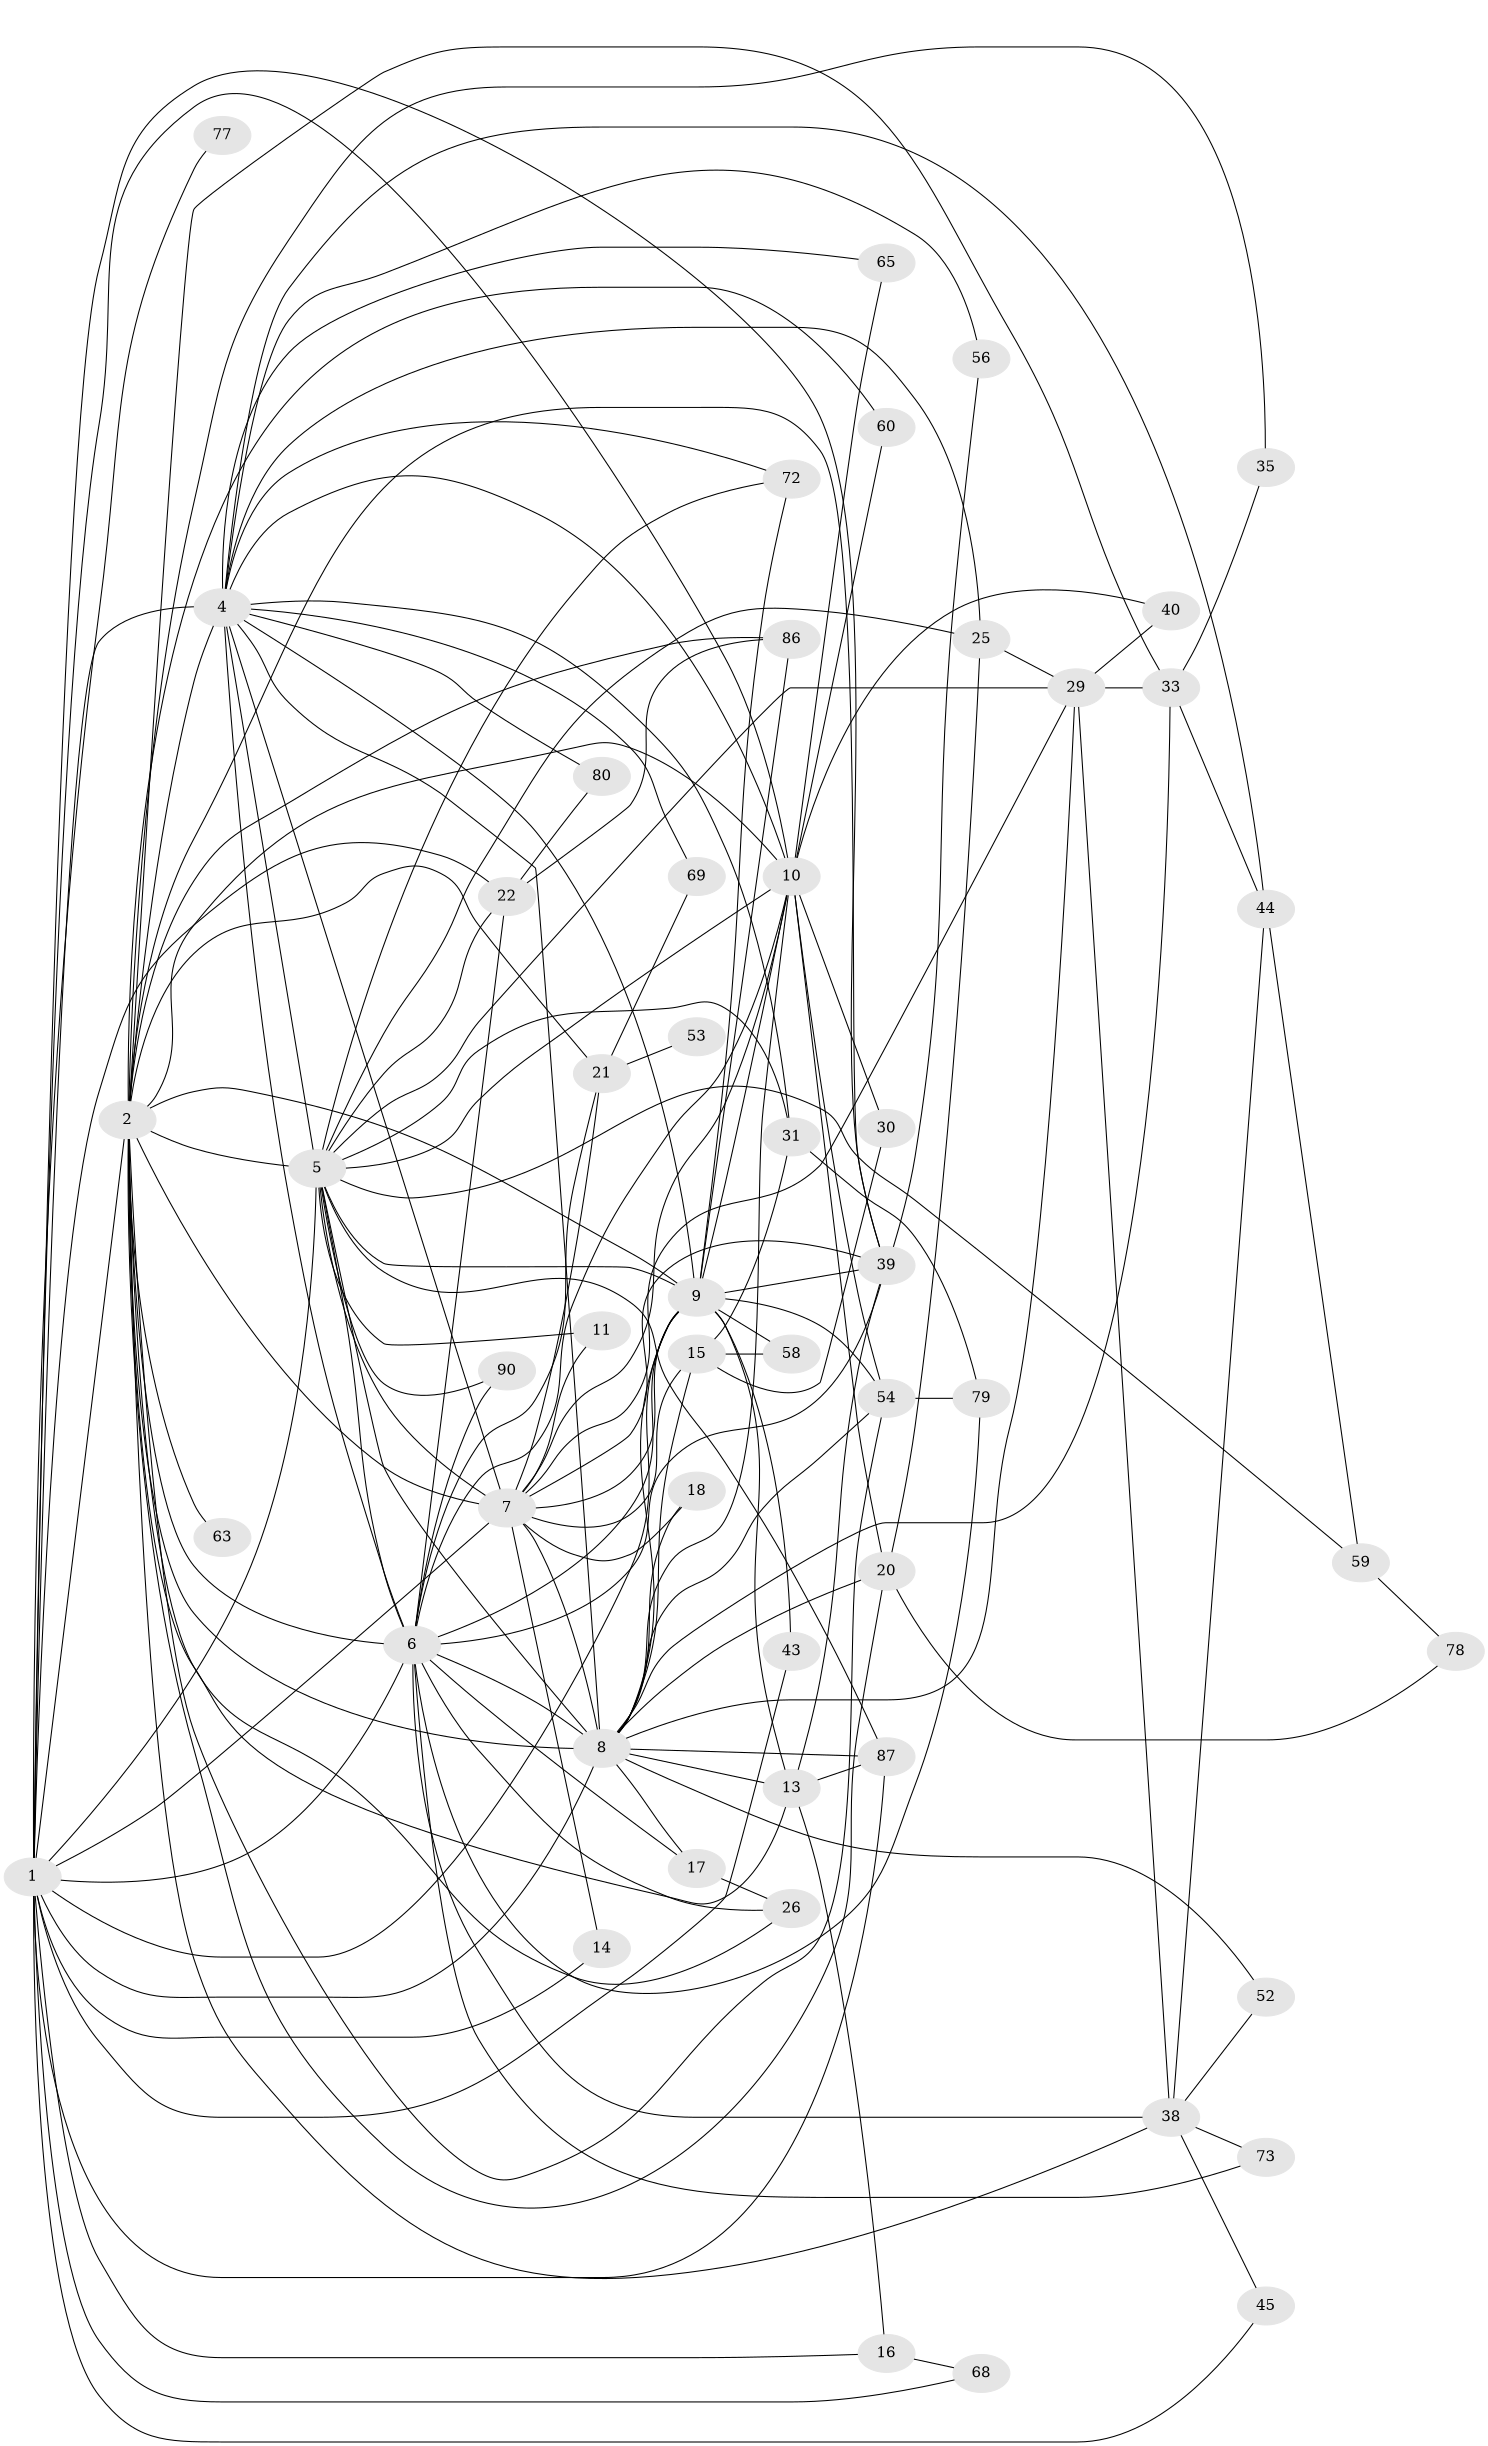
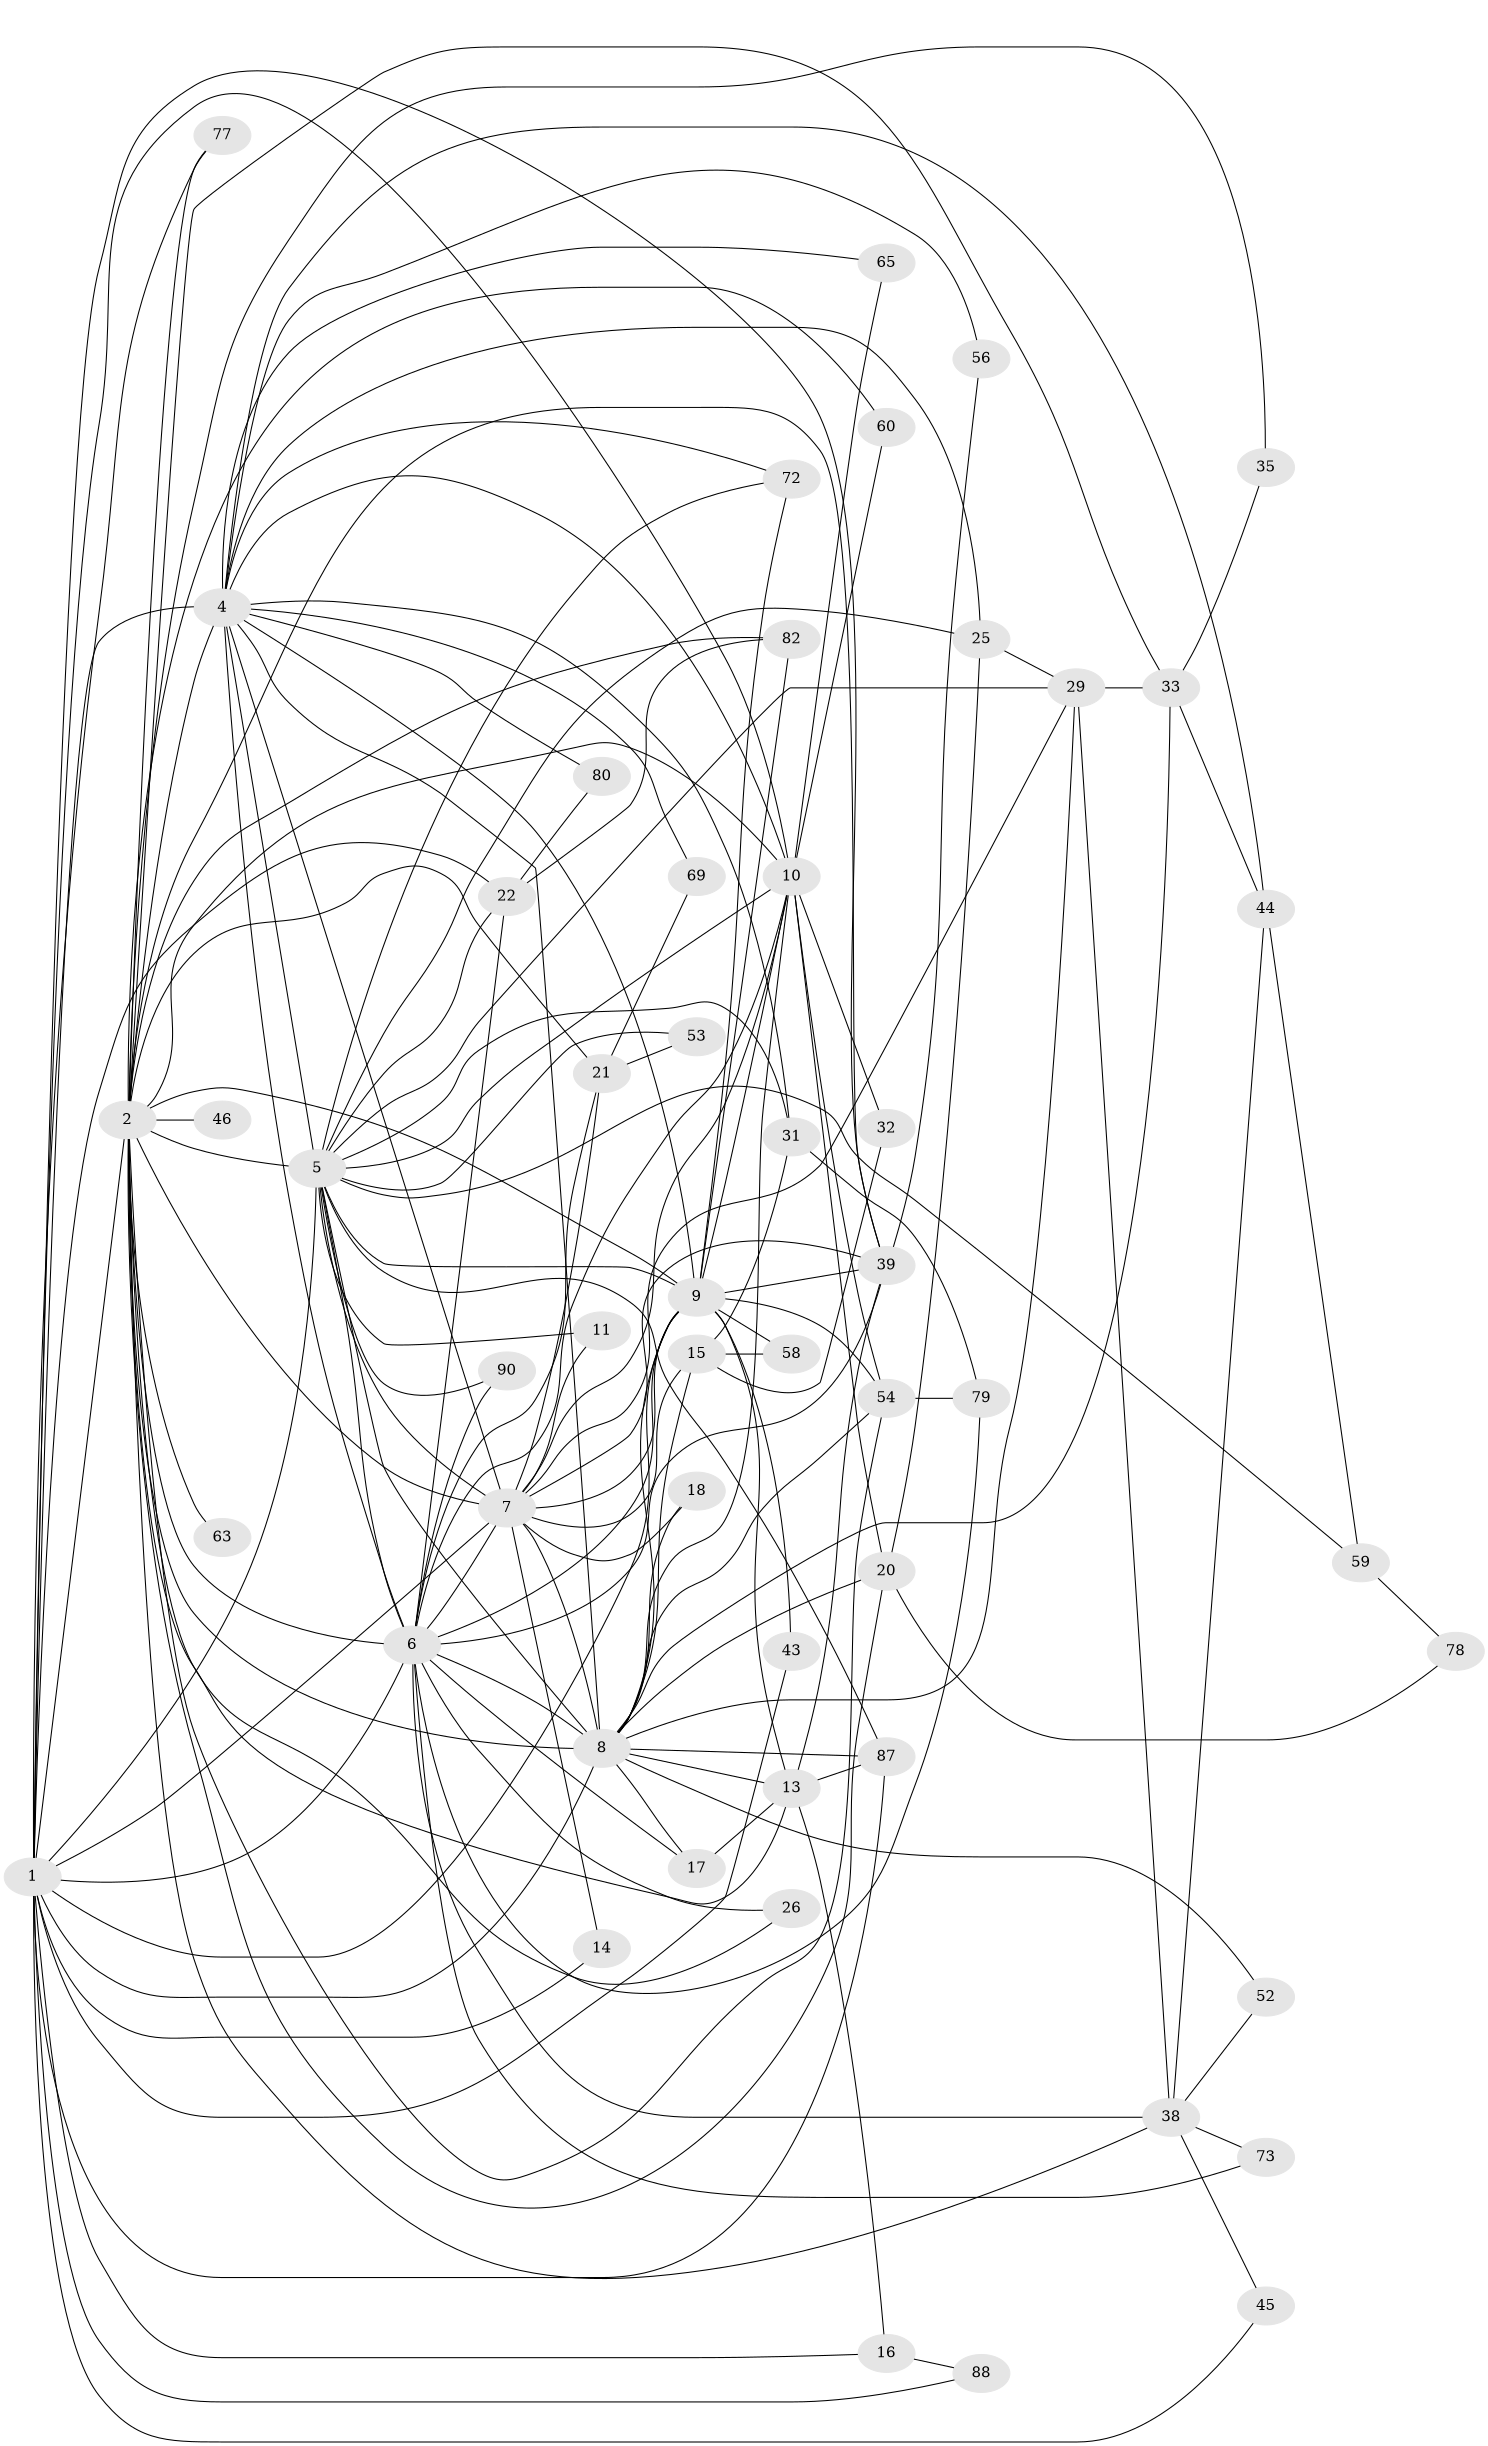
(1171, 611) -> none
none -> (150, 623)
(792, 639) -> (792, 639)
none -> (506, 1116)
none -> (222, 1120)
(887, 1128) -> (887, 1128)
none -> (467, 1573)
(747, 1890) -> (735, 1836)
(981, 2373) -> (981, 2373)
